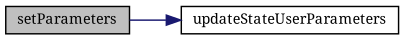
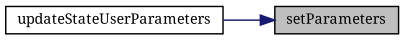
(148, 20) -> (242, 20)
